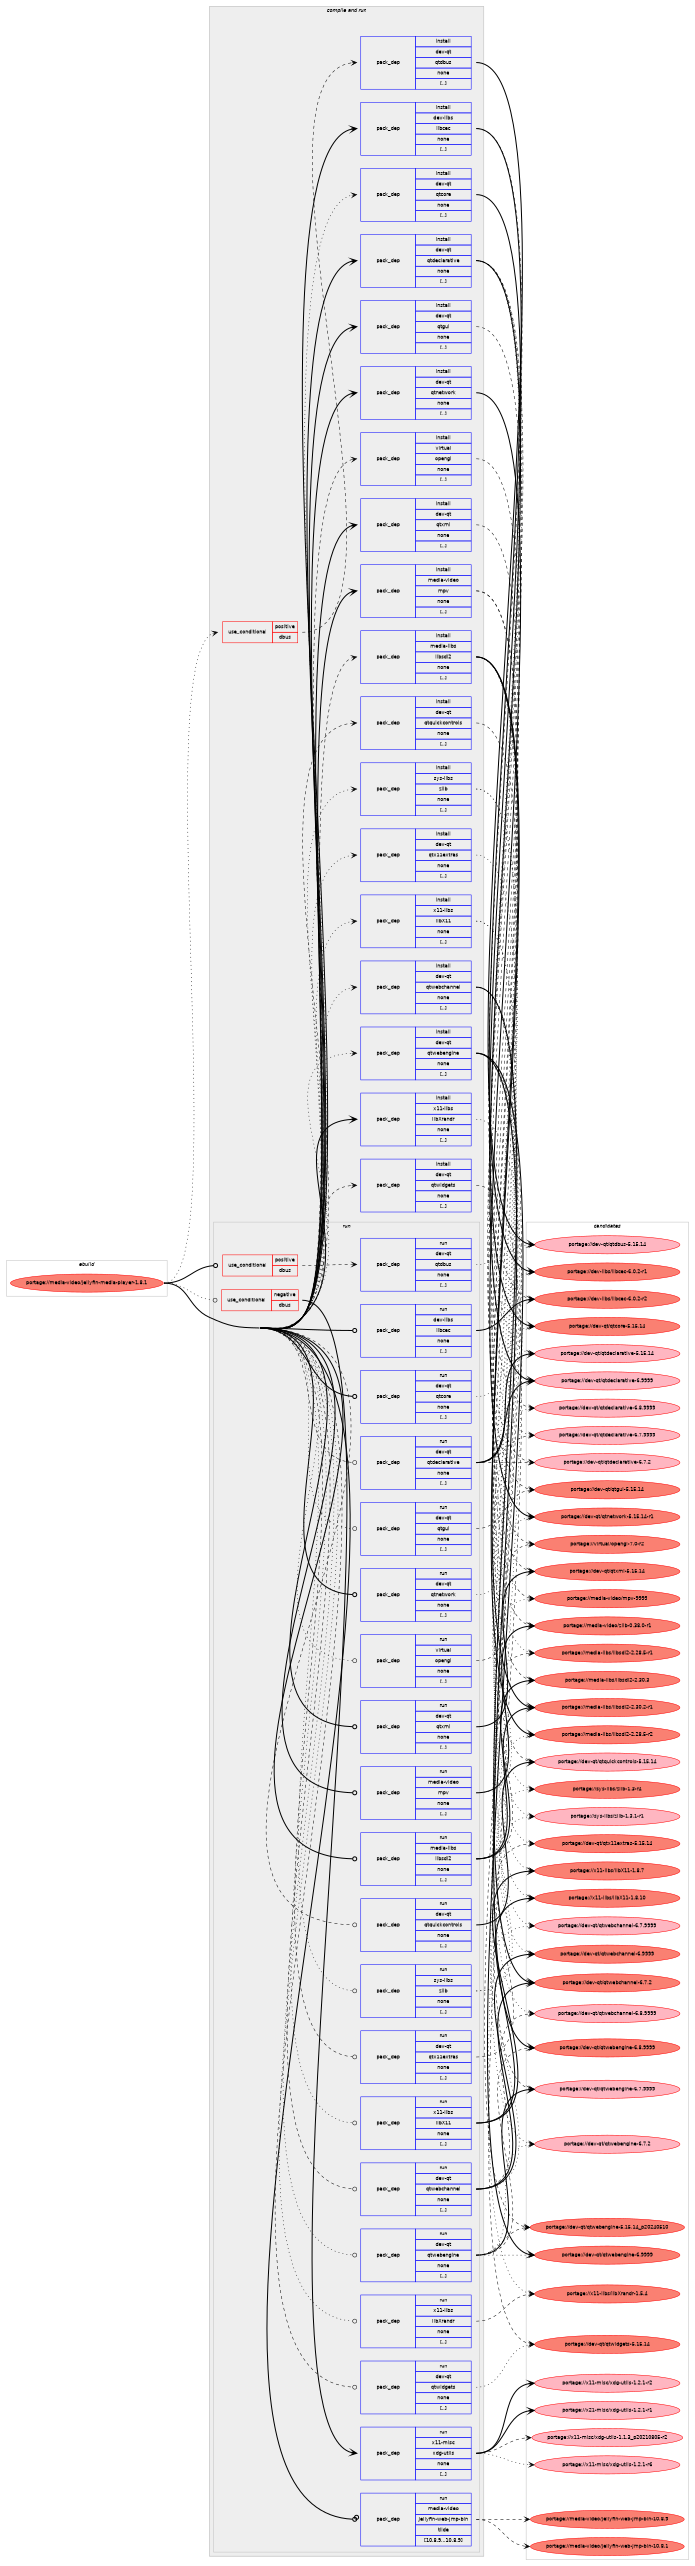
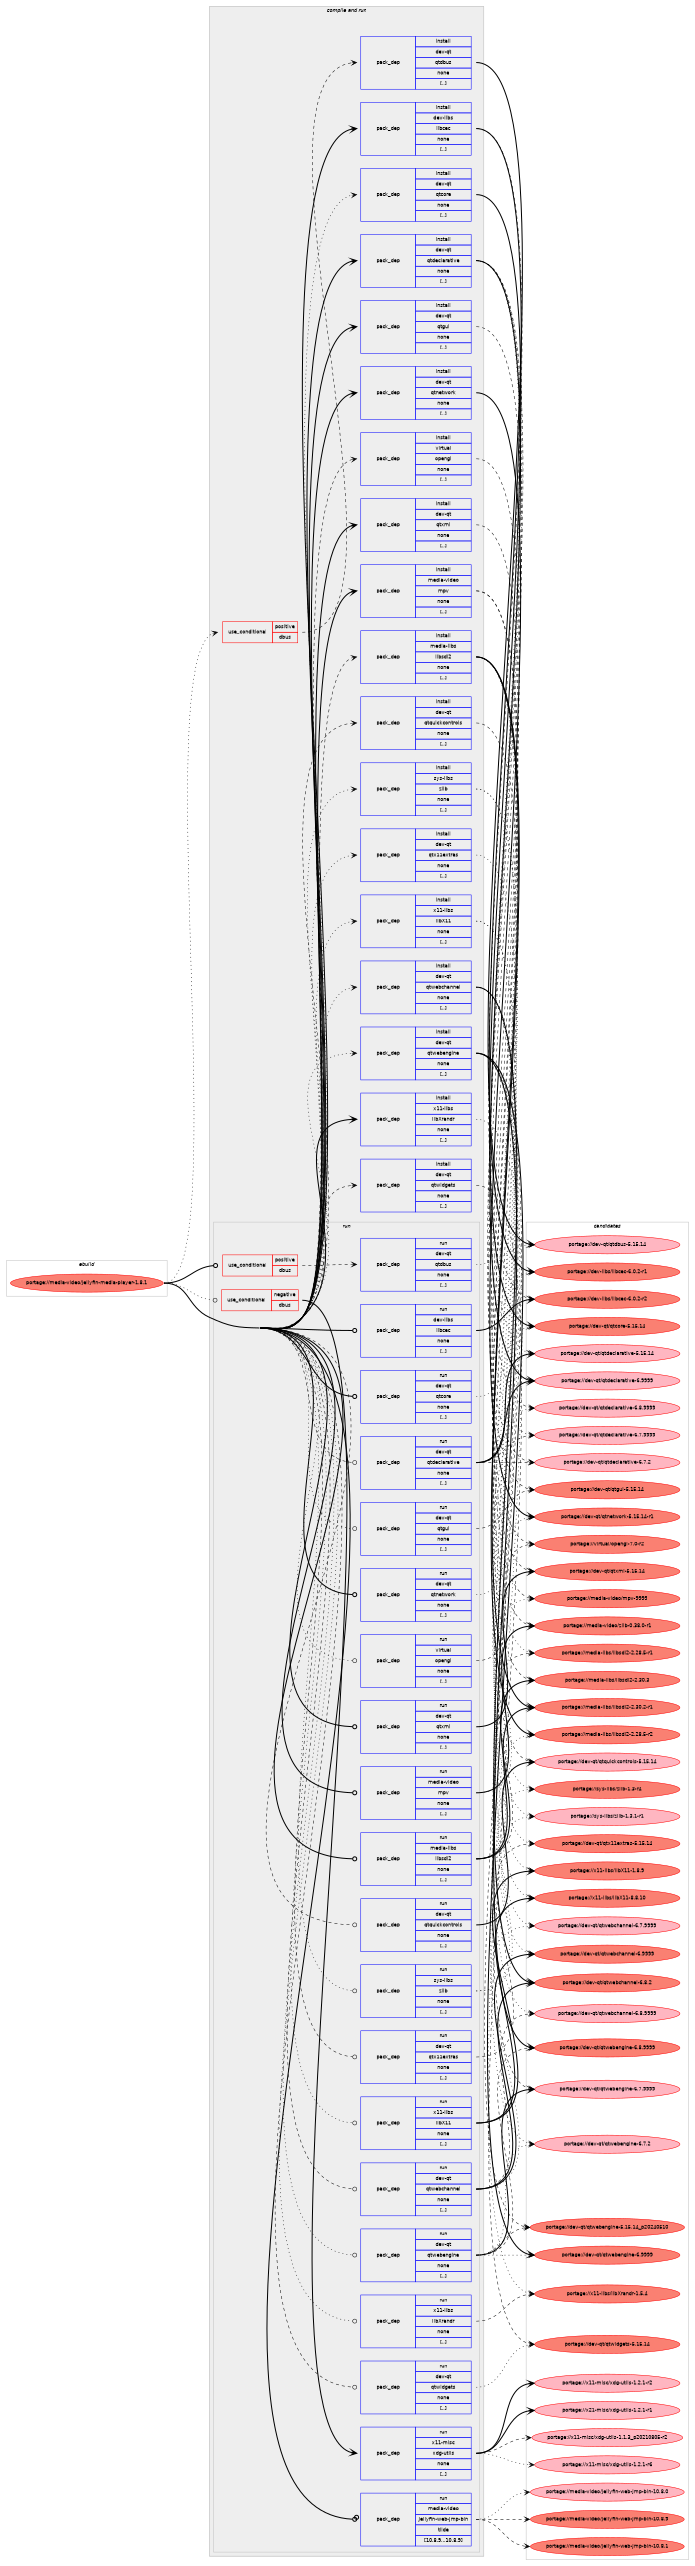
(607, 1871) -> (607, 1871)
(607, 1898) -> (607, 1898)
(607, 1983) -> (607, 1983)
none -> (607, 2492)
